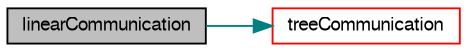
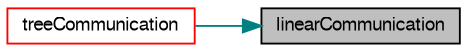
(230, 26) -> (219, 26)
